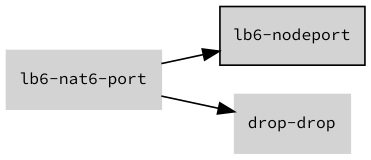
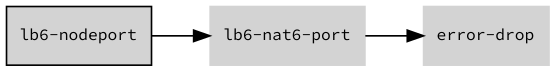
(182, 59) -> (173, 36)
(292, 124) -> (486, 36)
